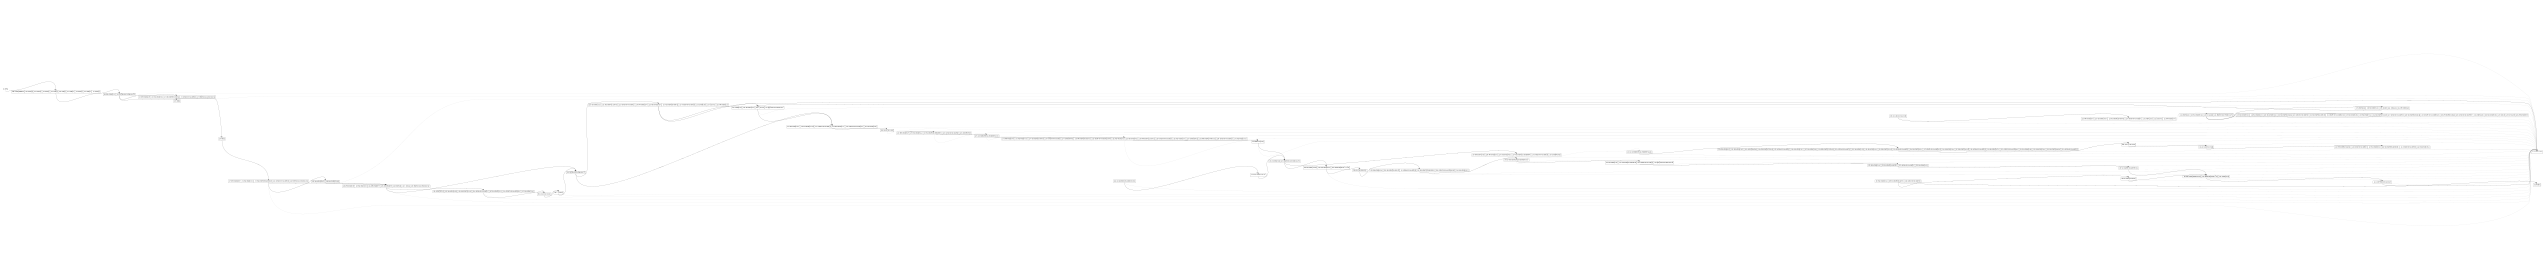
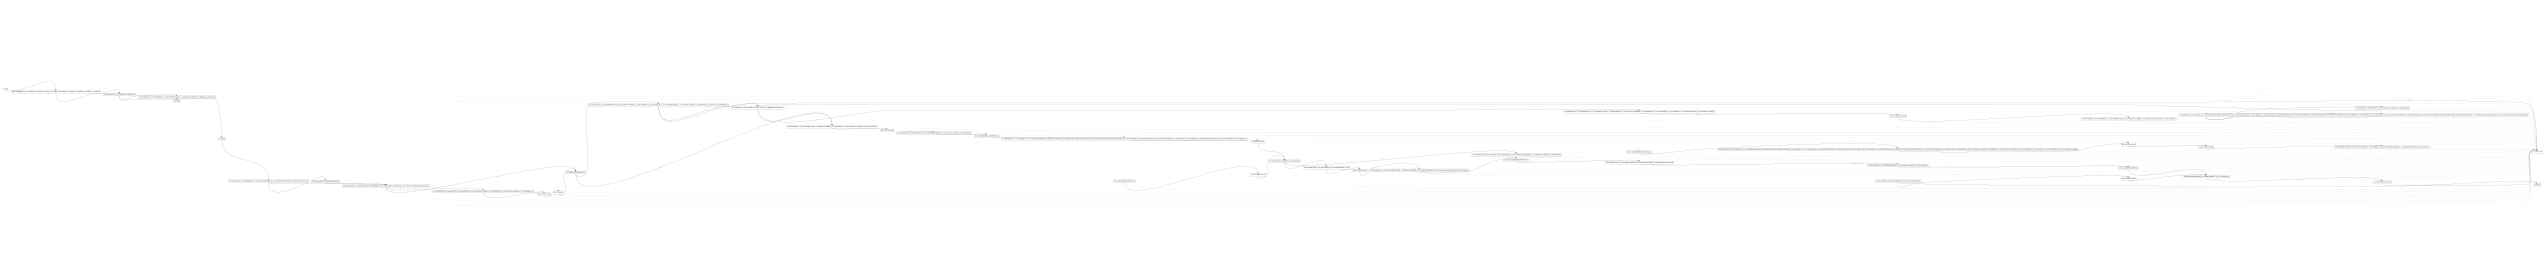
none -> (1639, 112)
